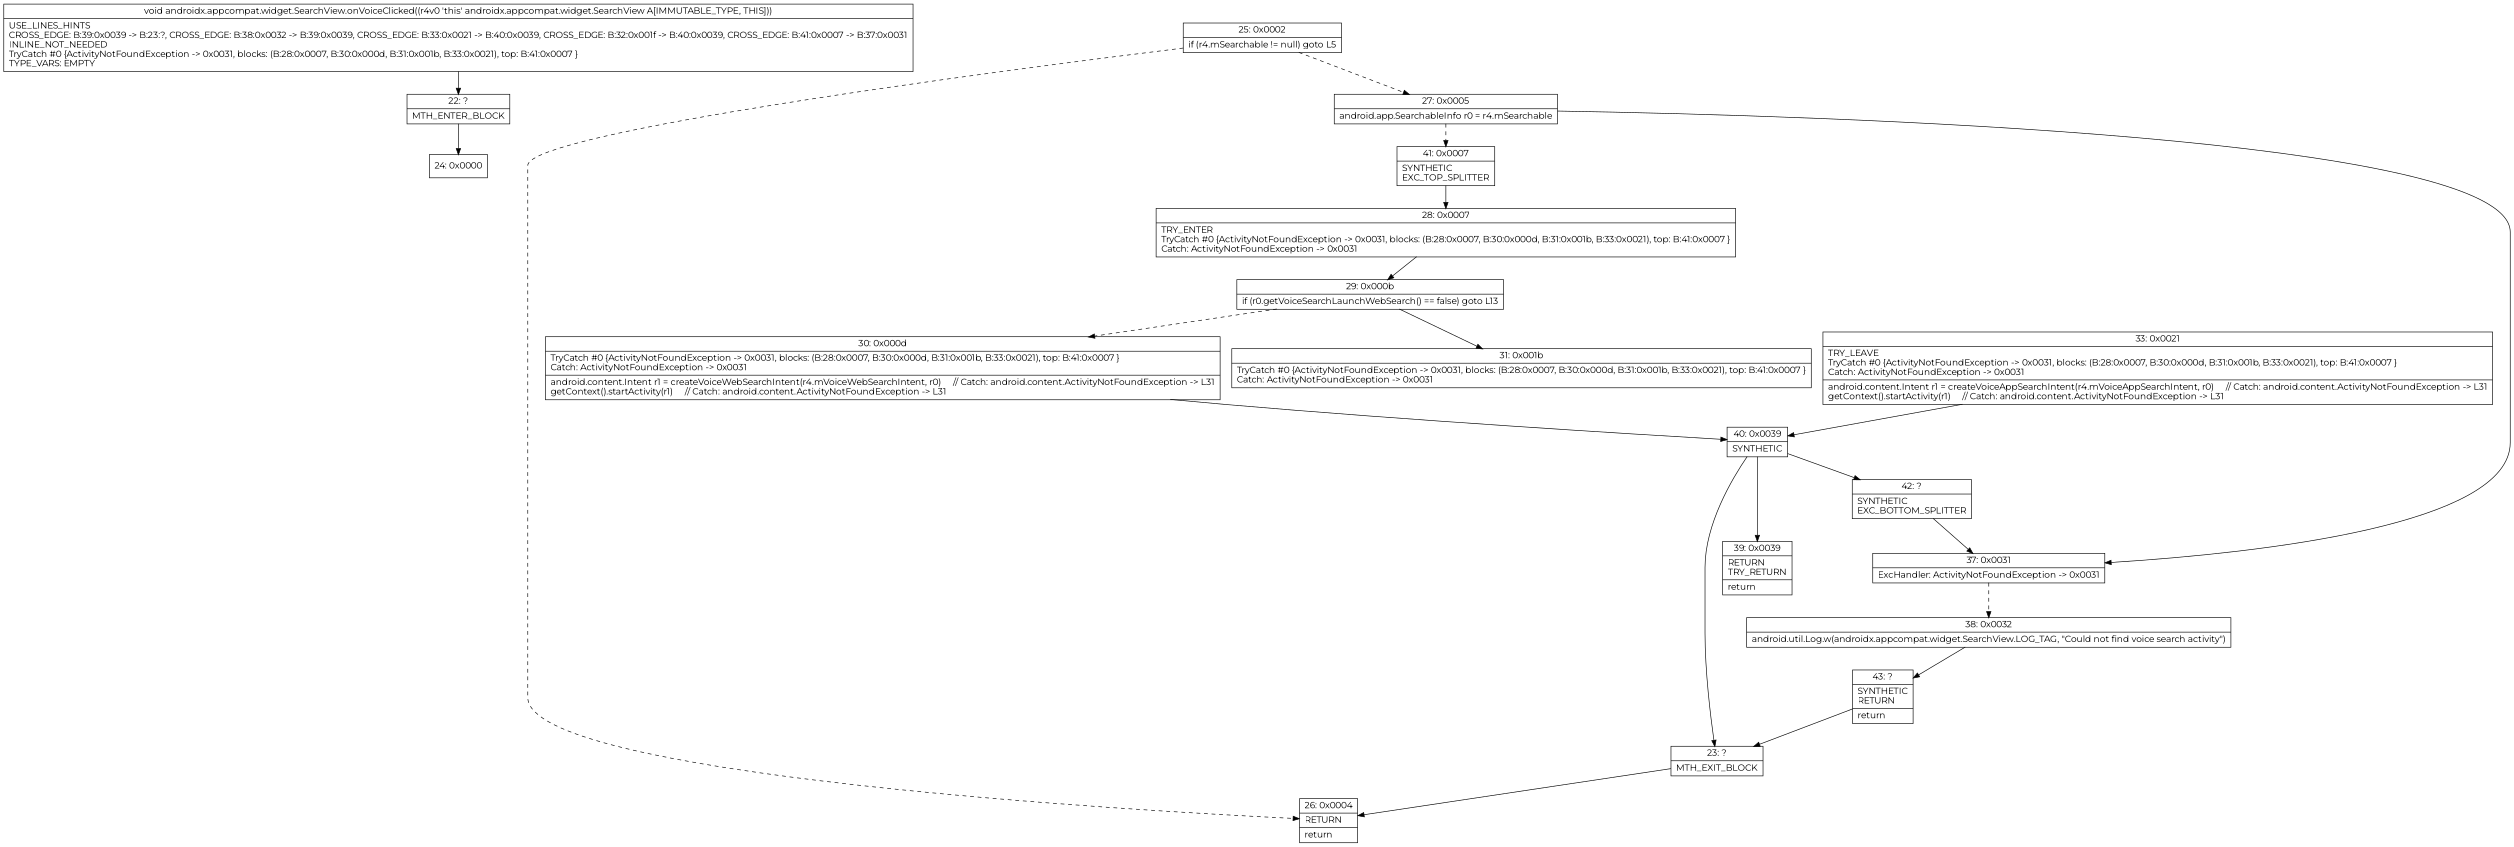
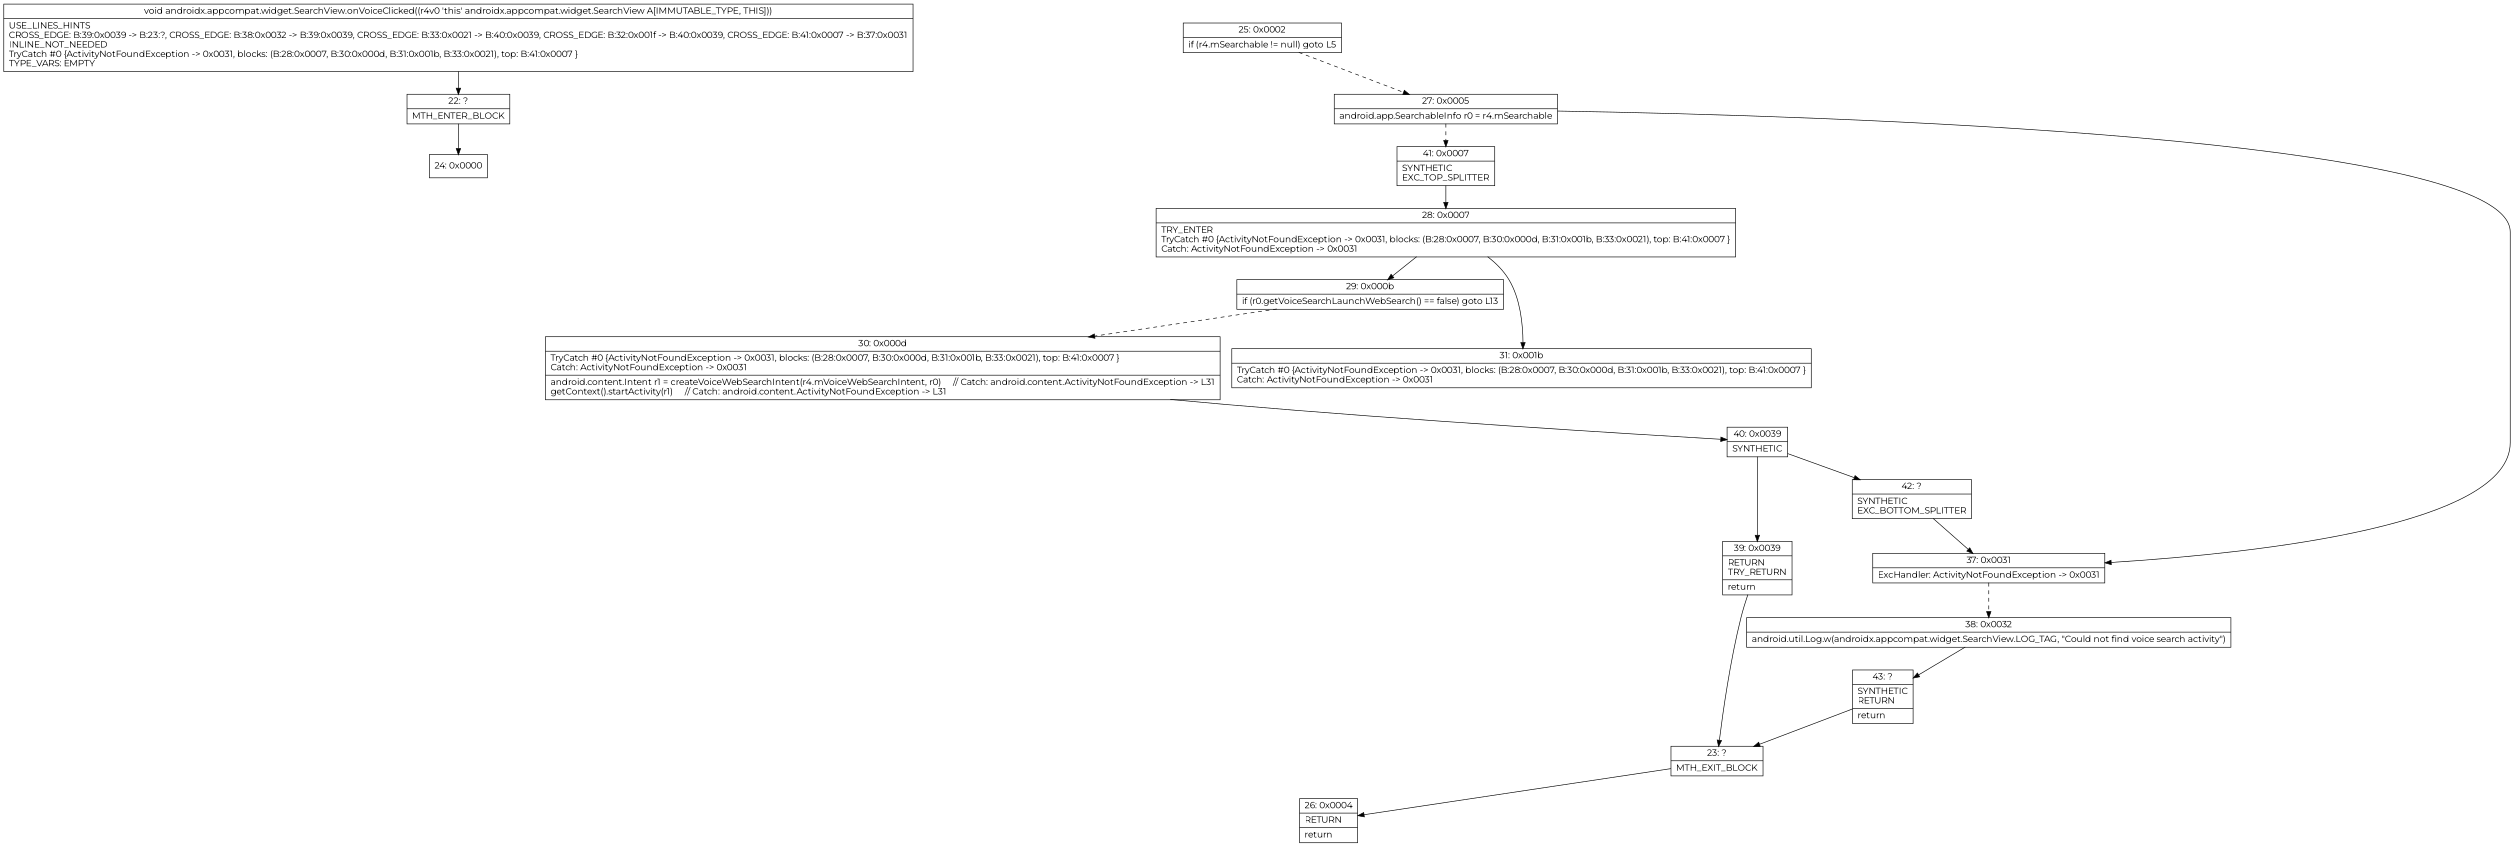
(1438, 328) -> (1516, 295)
(2158, 368) -> none
(528, 490) -> none
(1705, 594) -> (1731, 667)
